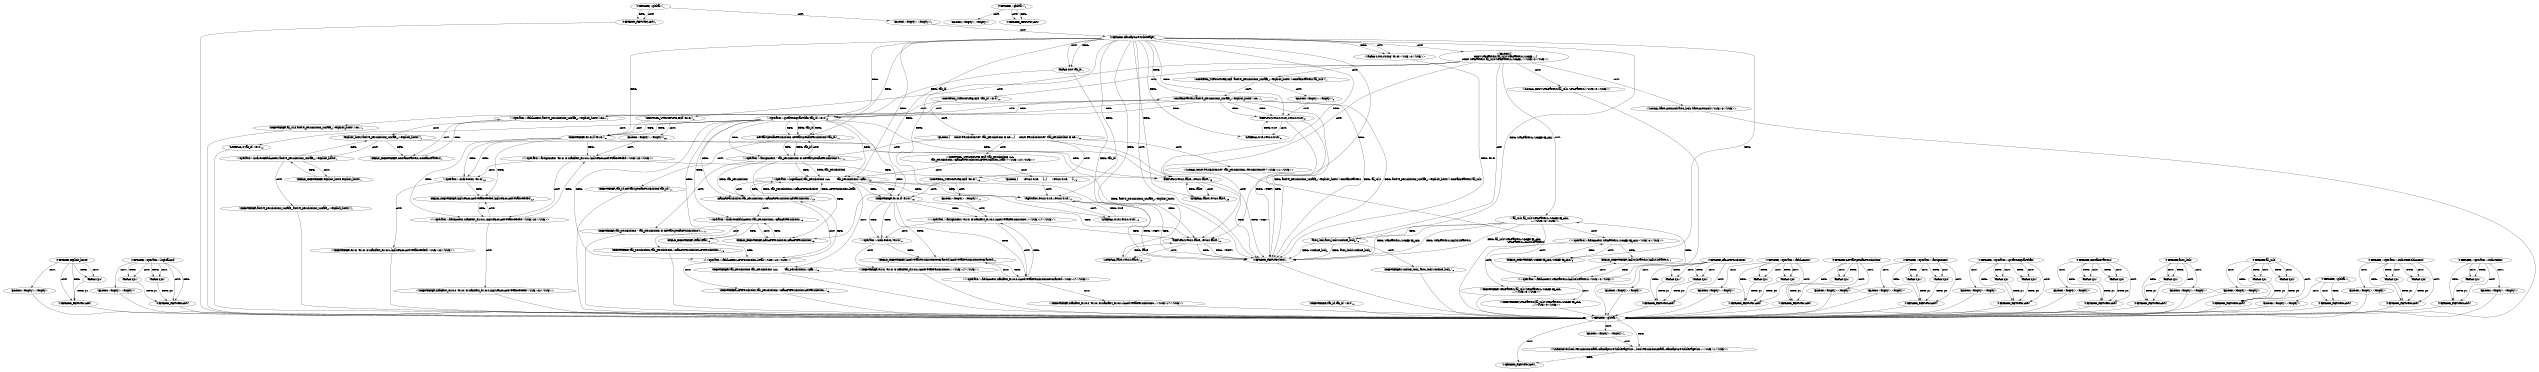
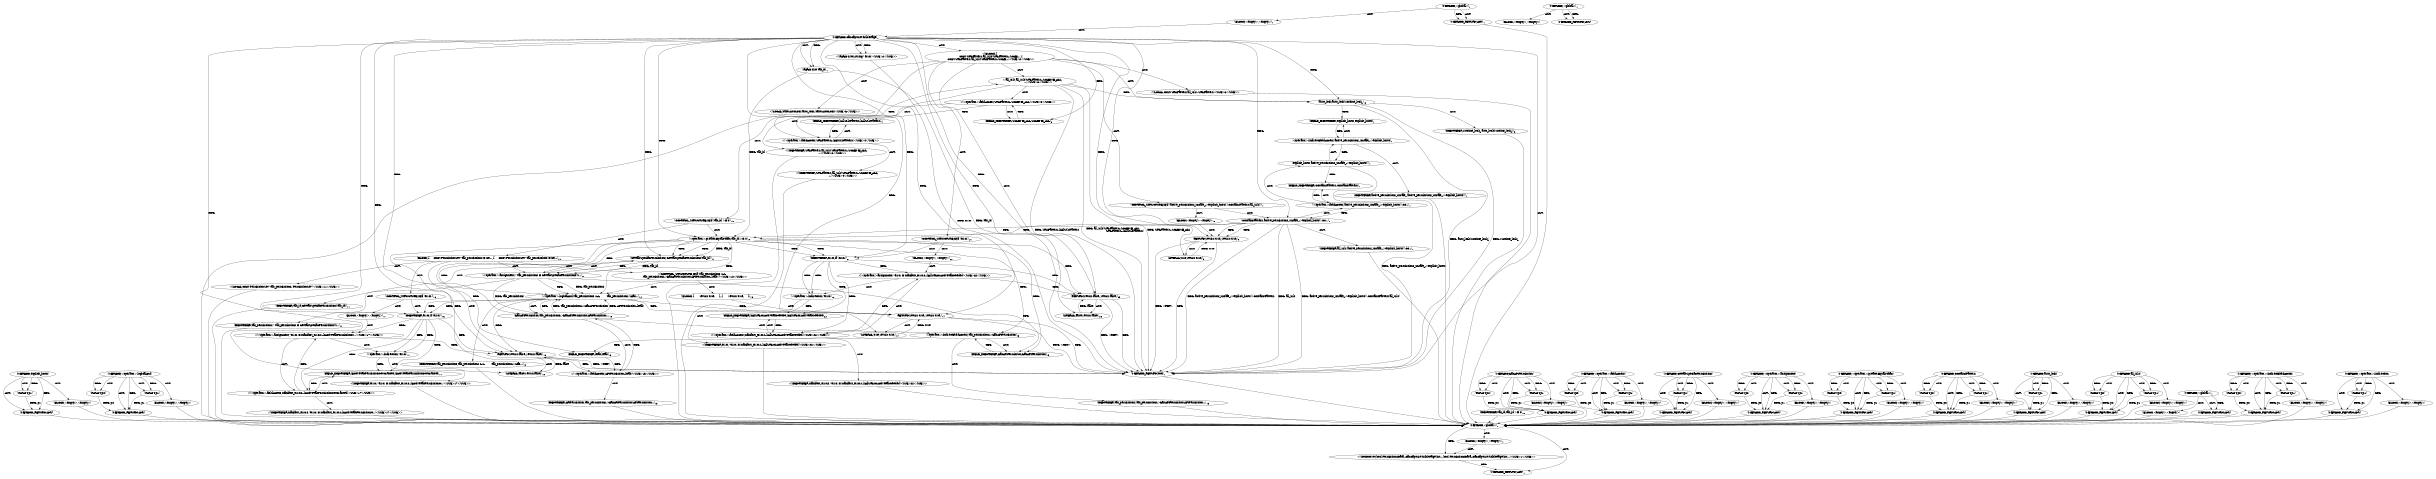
none -> (1342, 111)
(1531, 138) -> (1314, 70)
(247, 147) -> none
